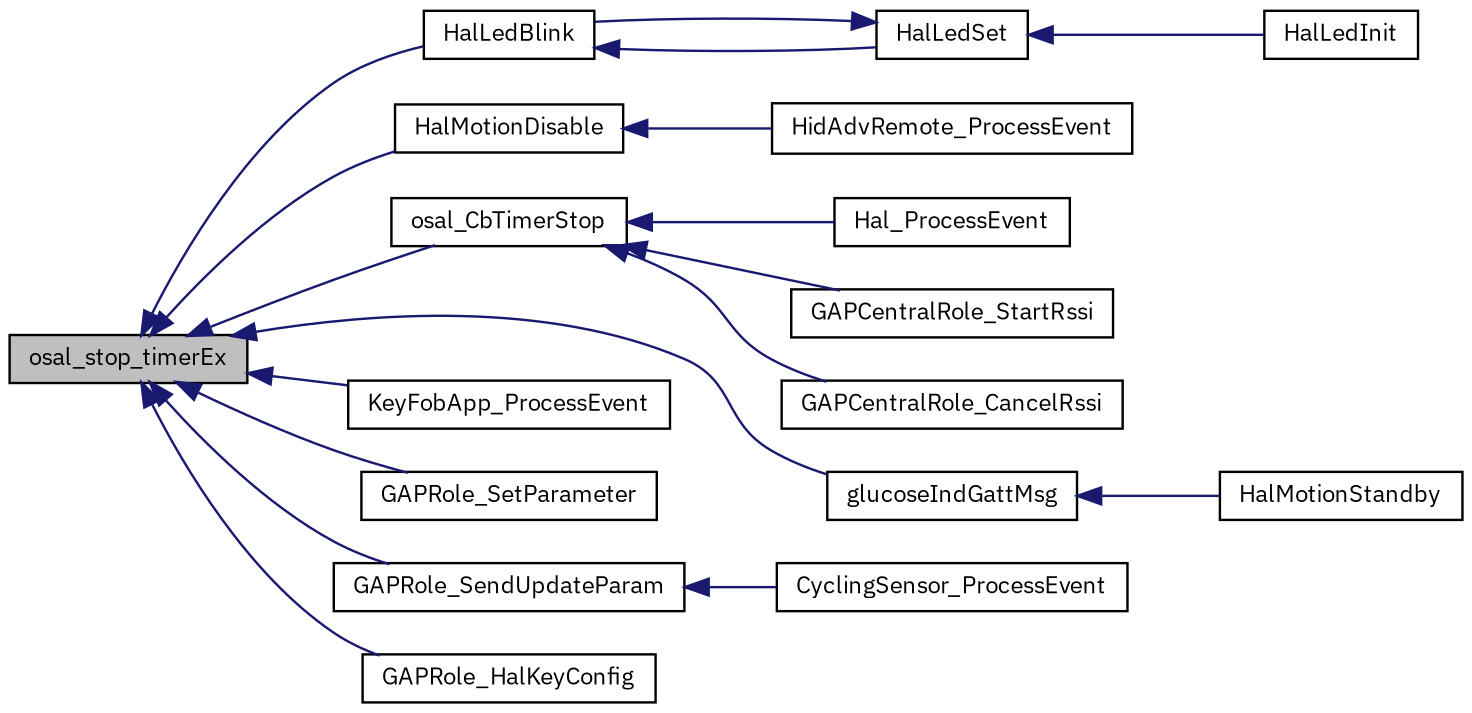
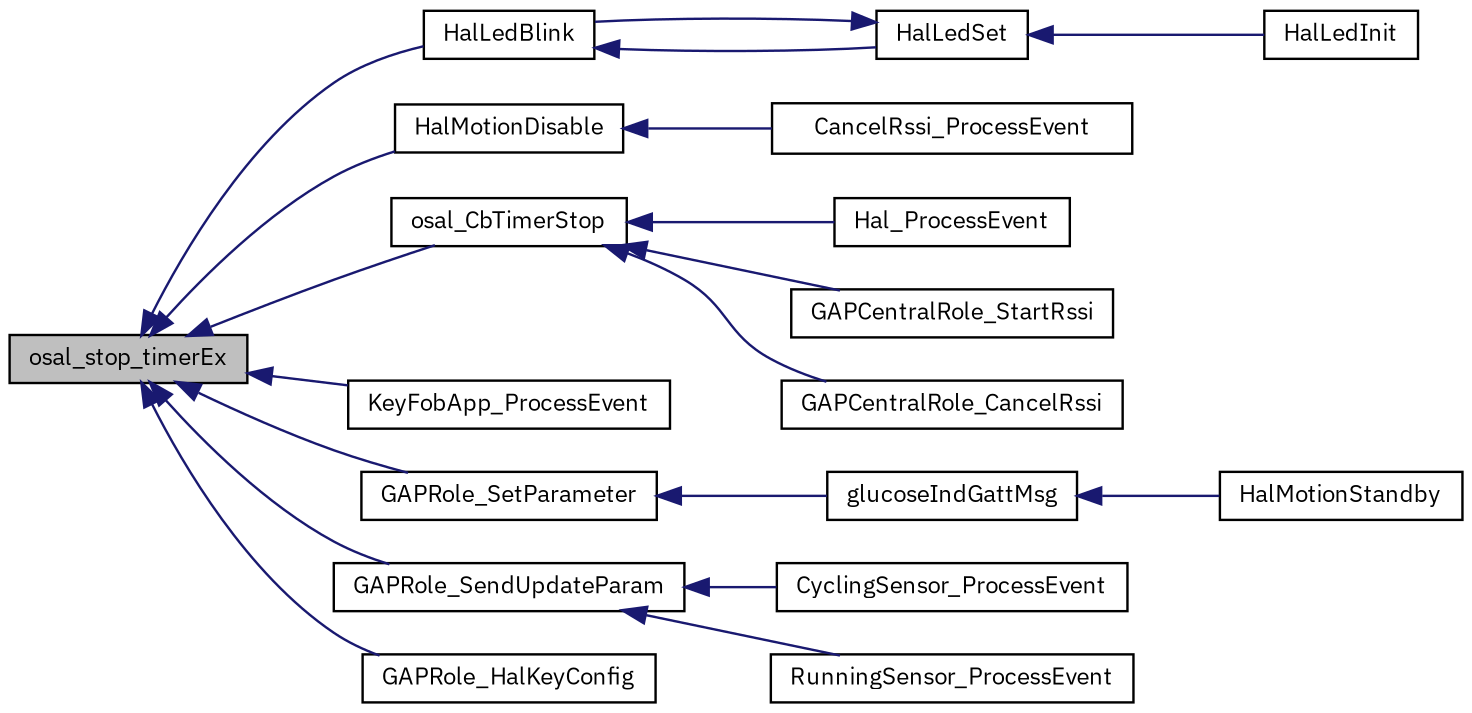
(952, 128) -> (952, 128)
(566, 326) -> (754, 496)
none -> (952, 678)
